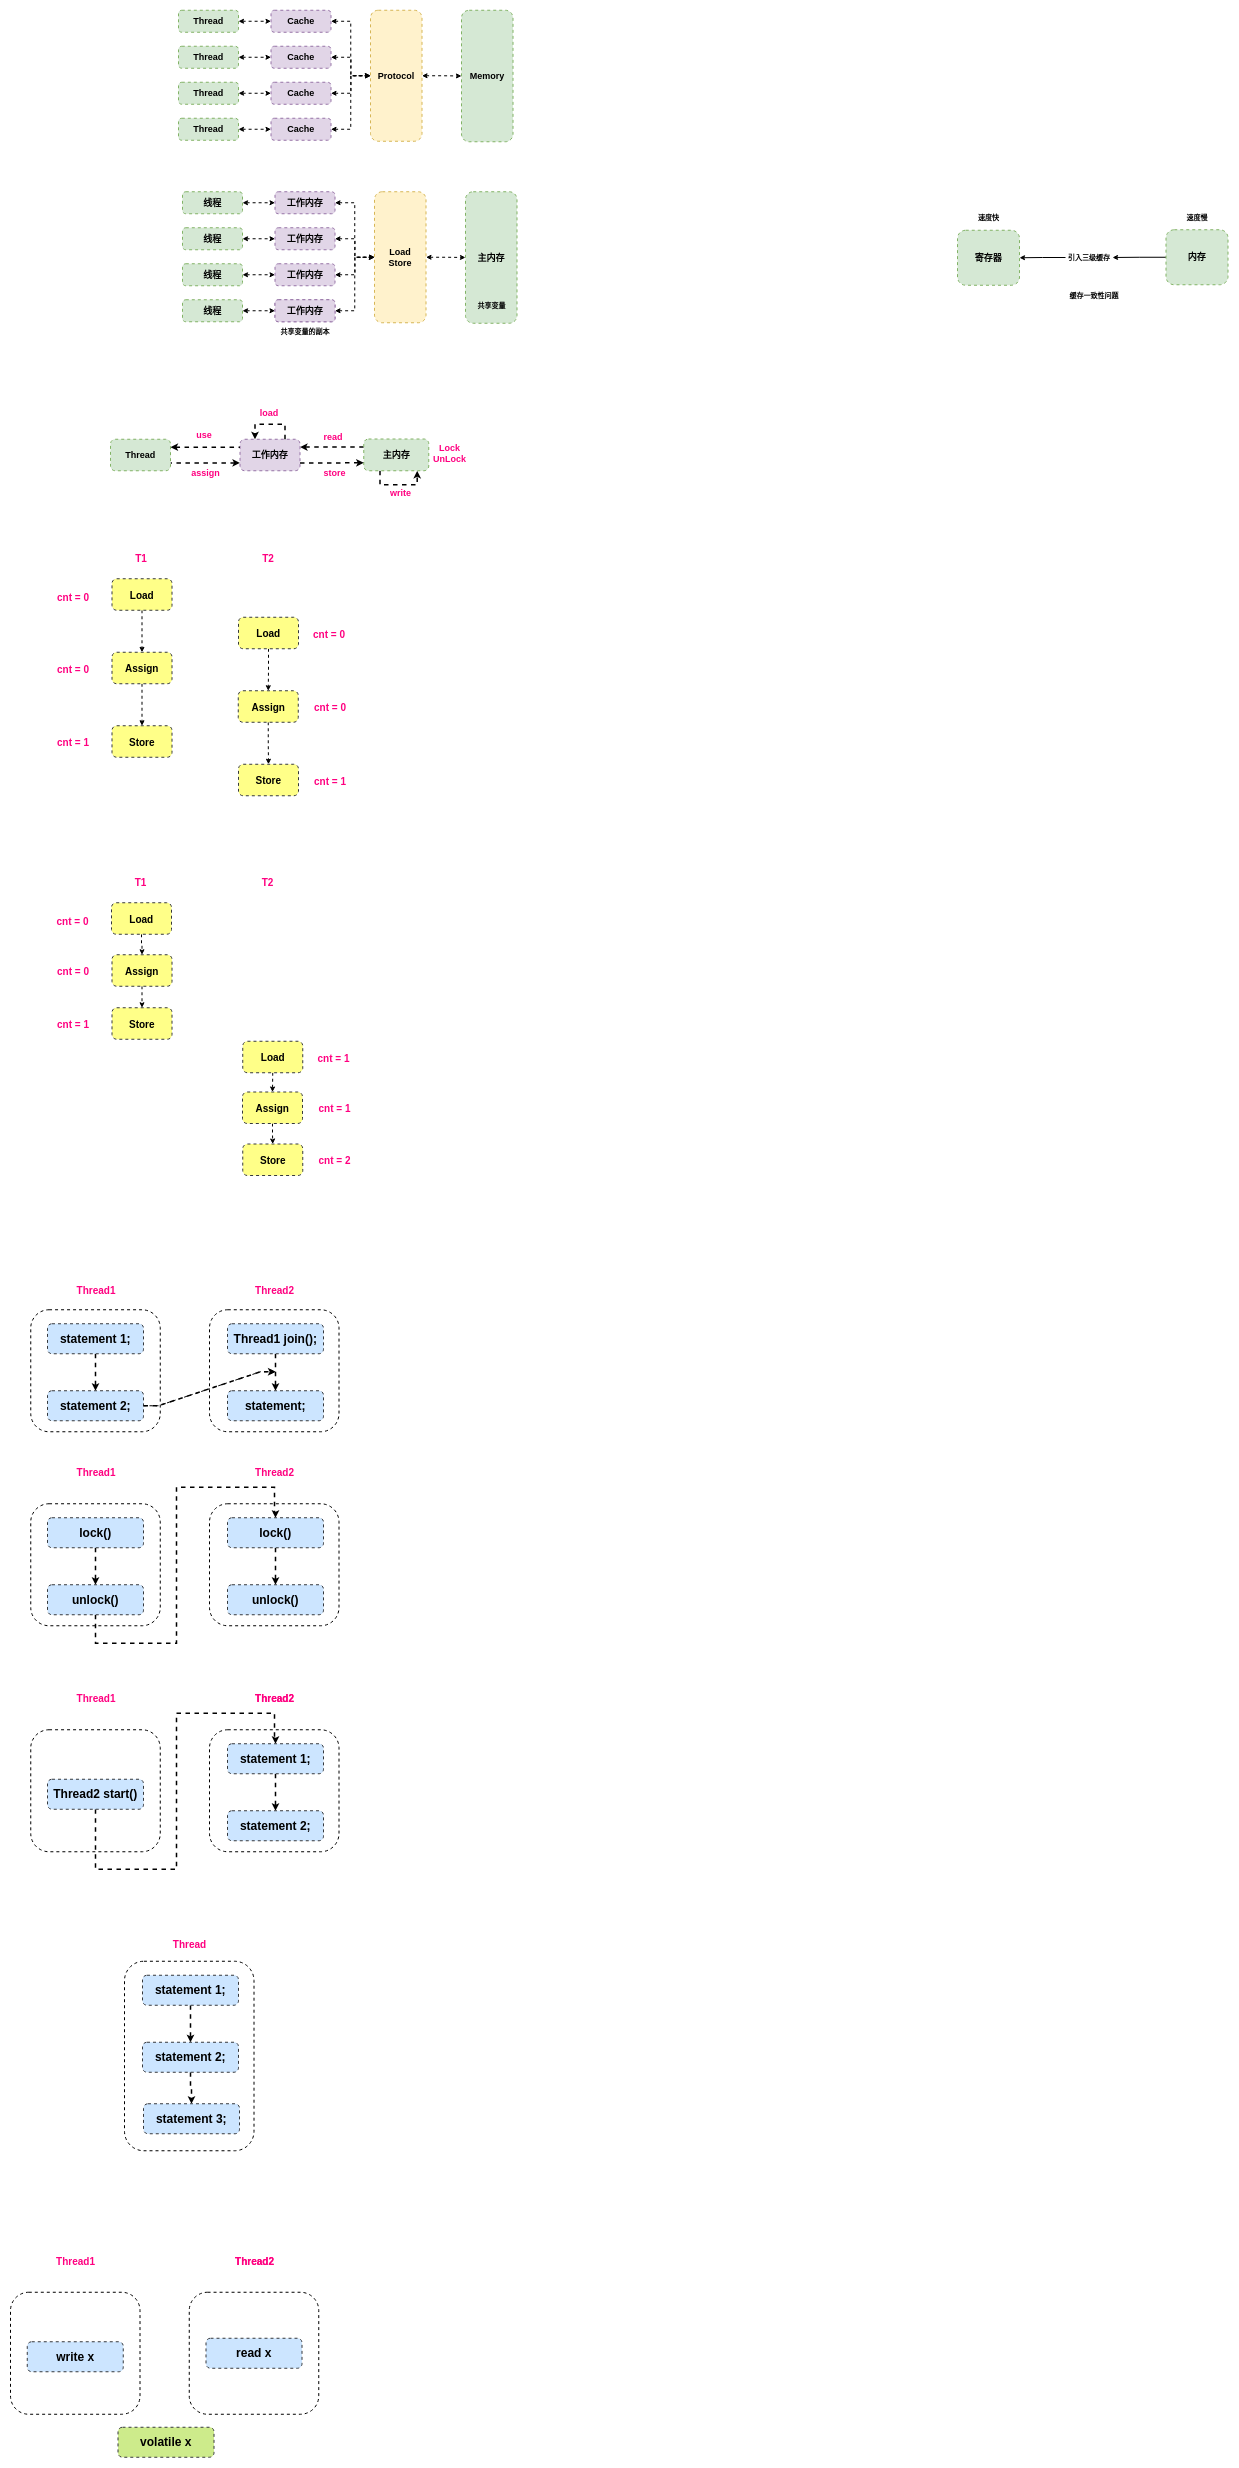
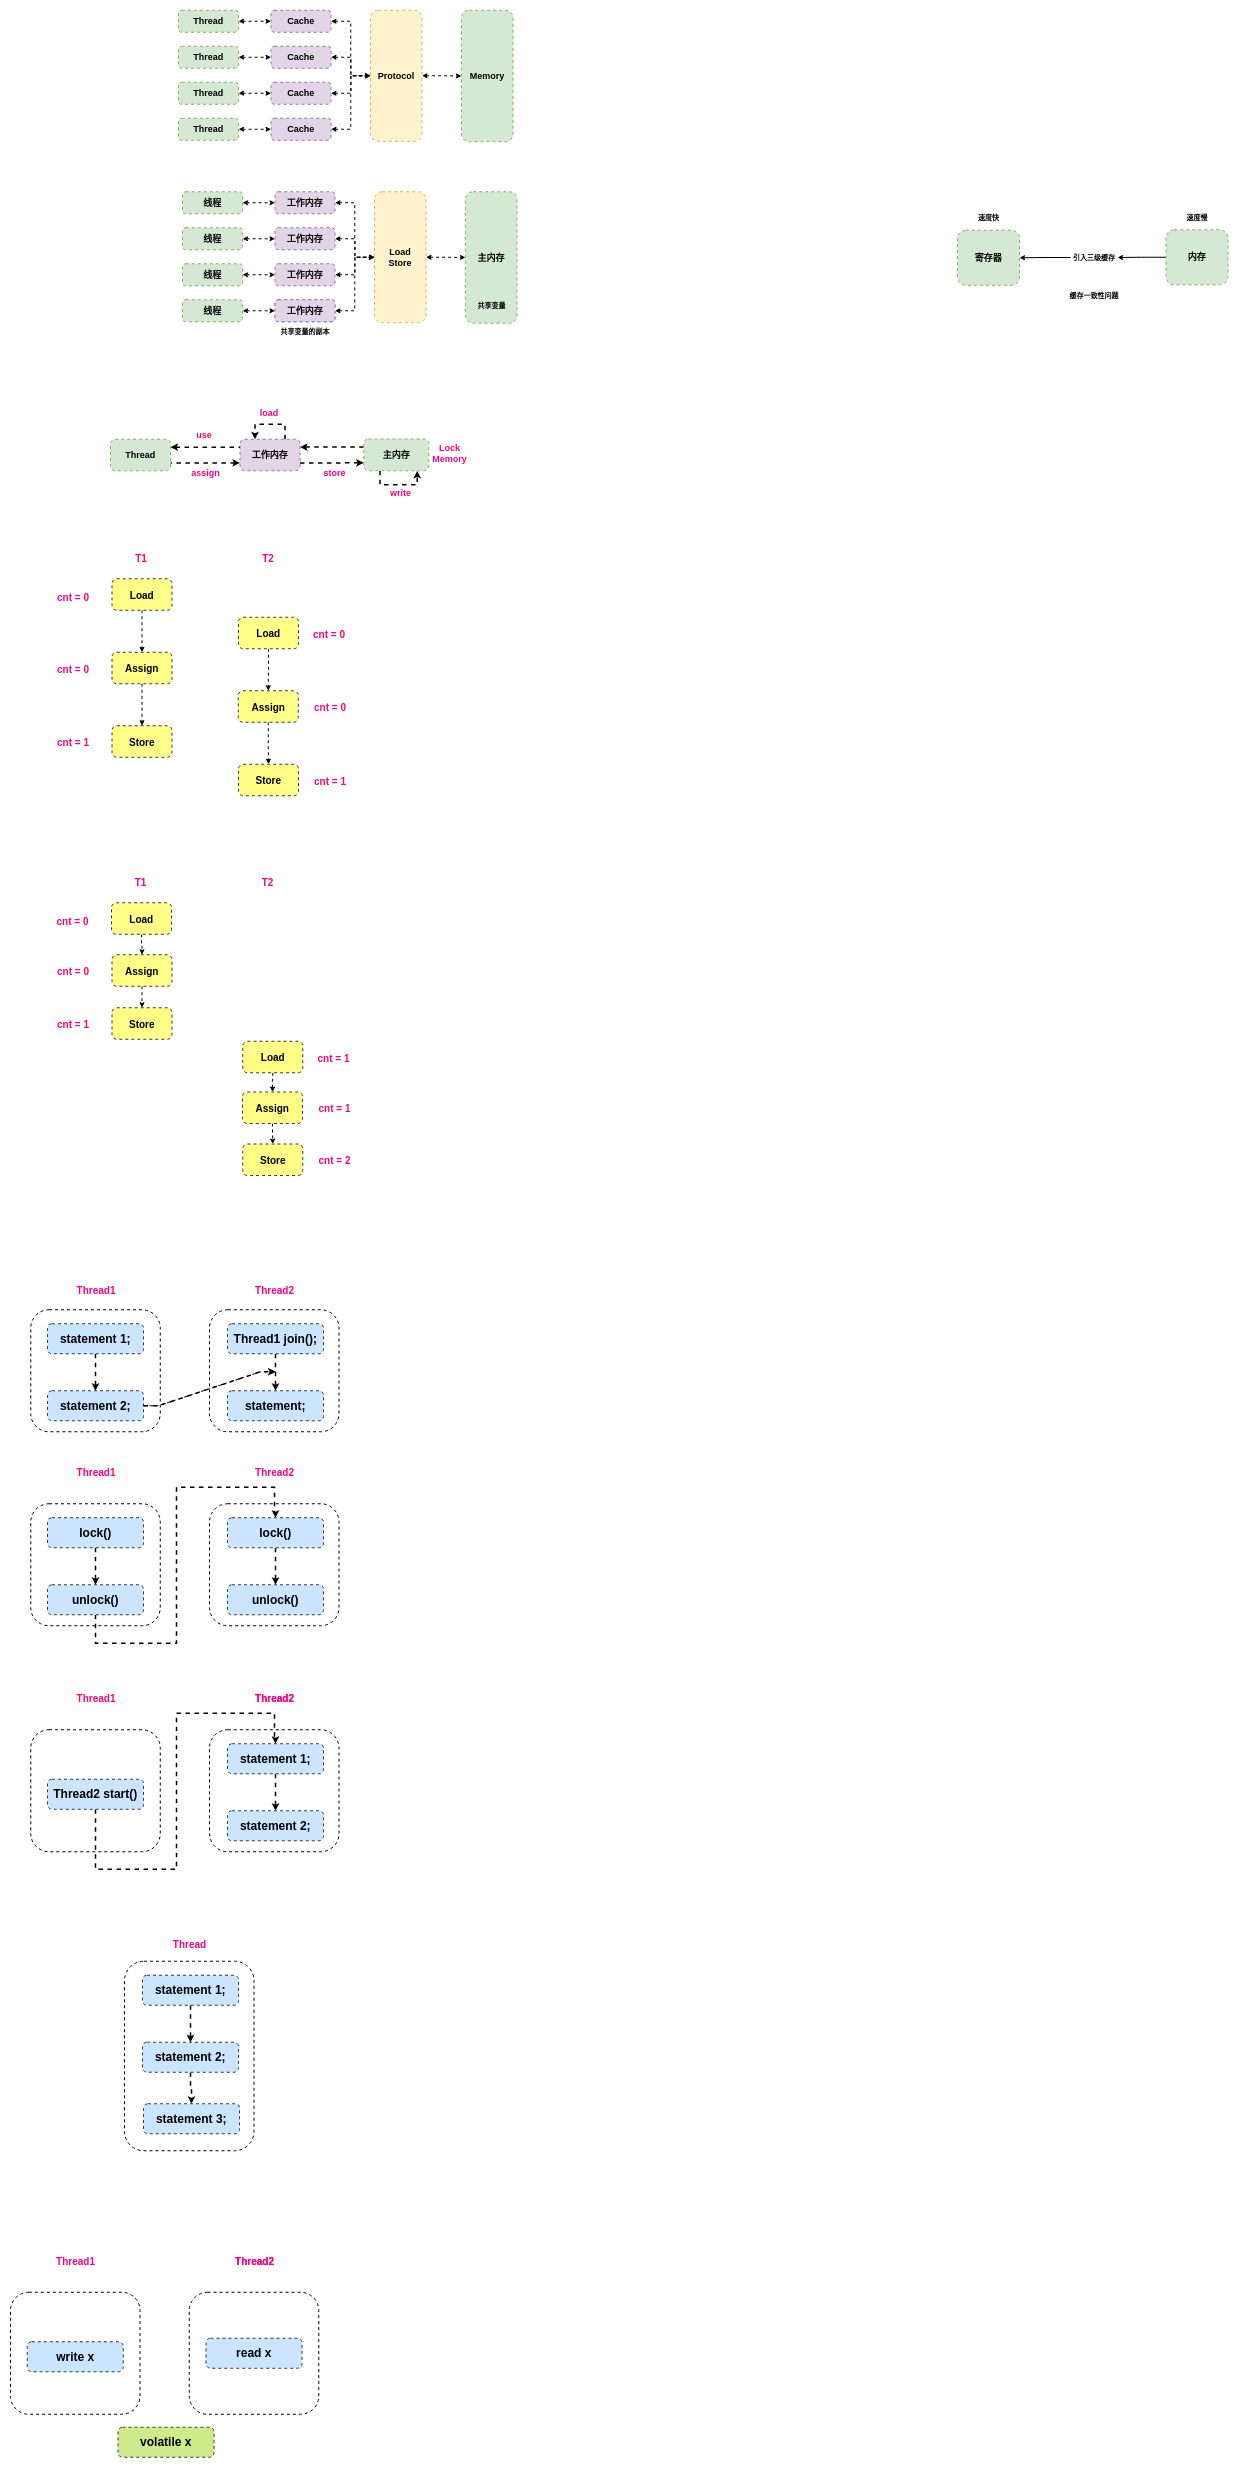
(1089, 258) -> (1094, 258)
(333, 437) -> none
(450, 453) -> (450, 453)
